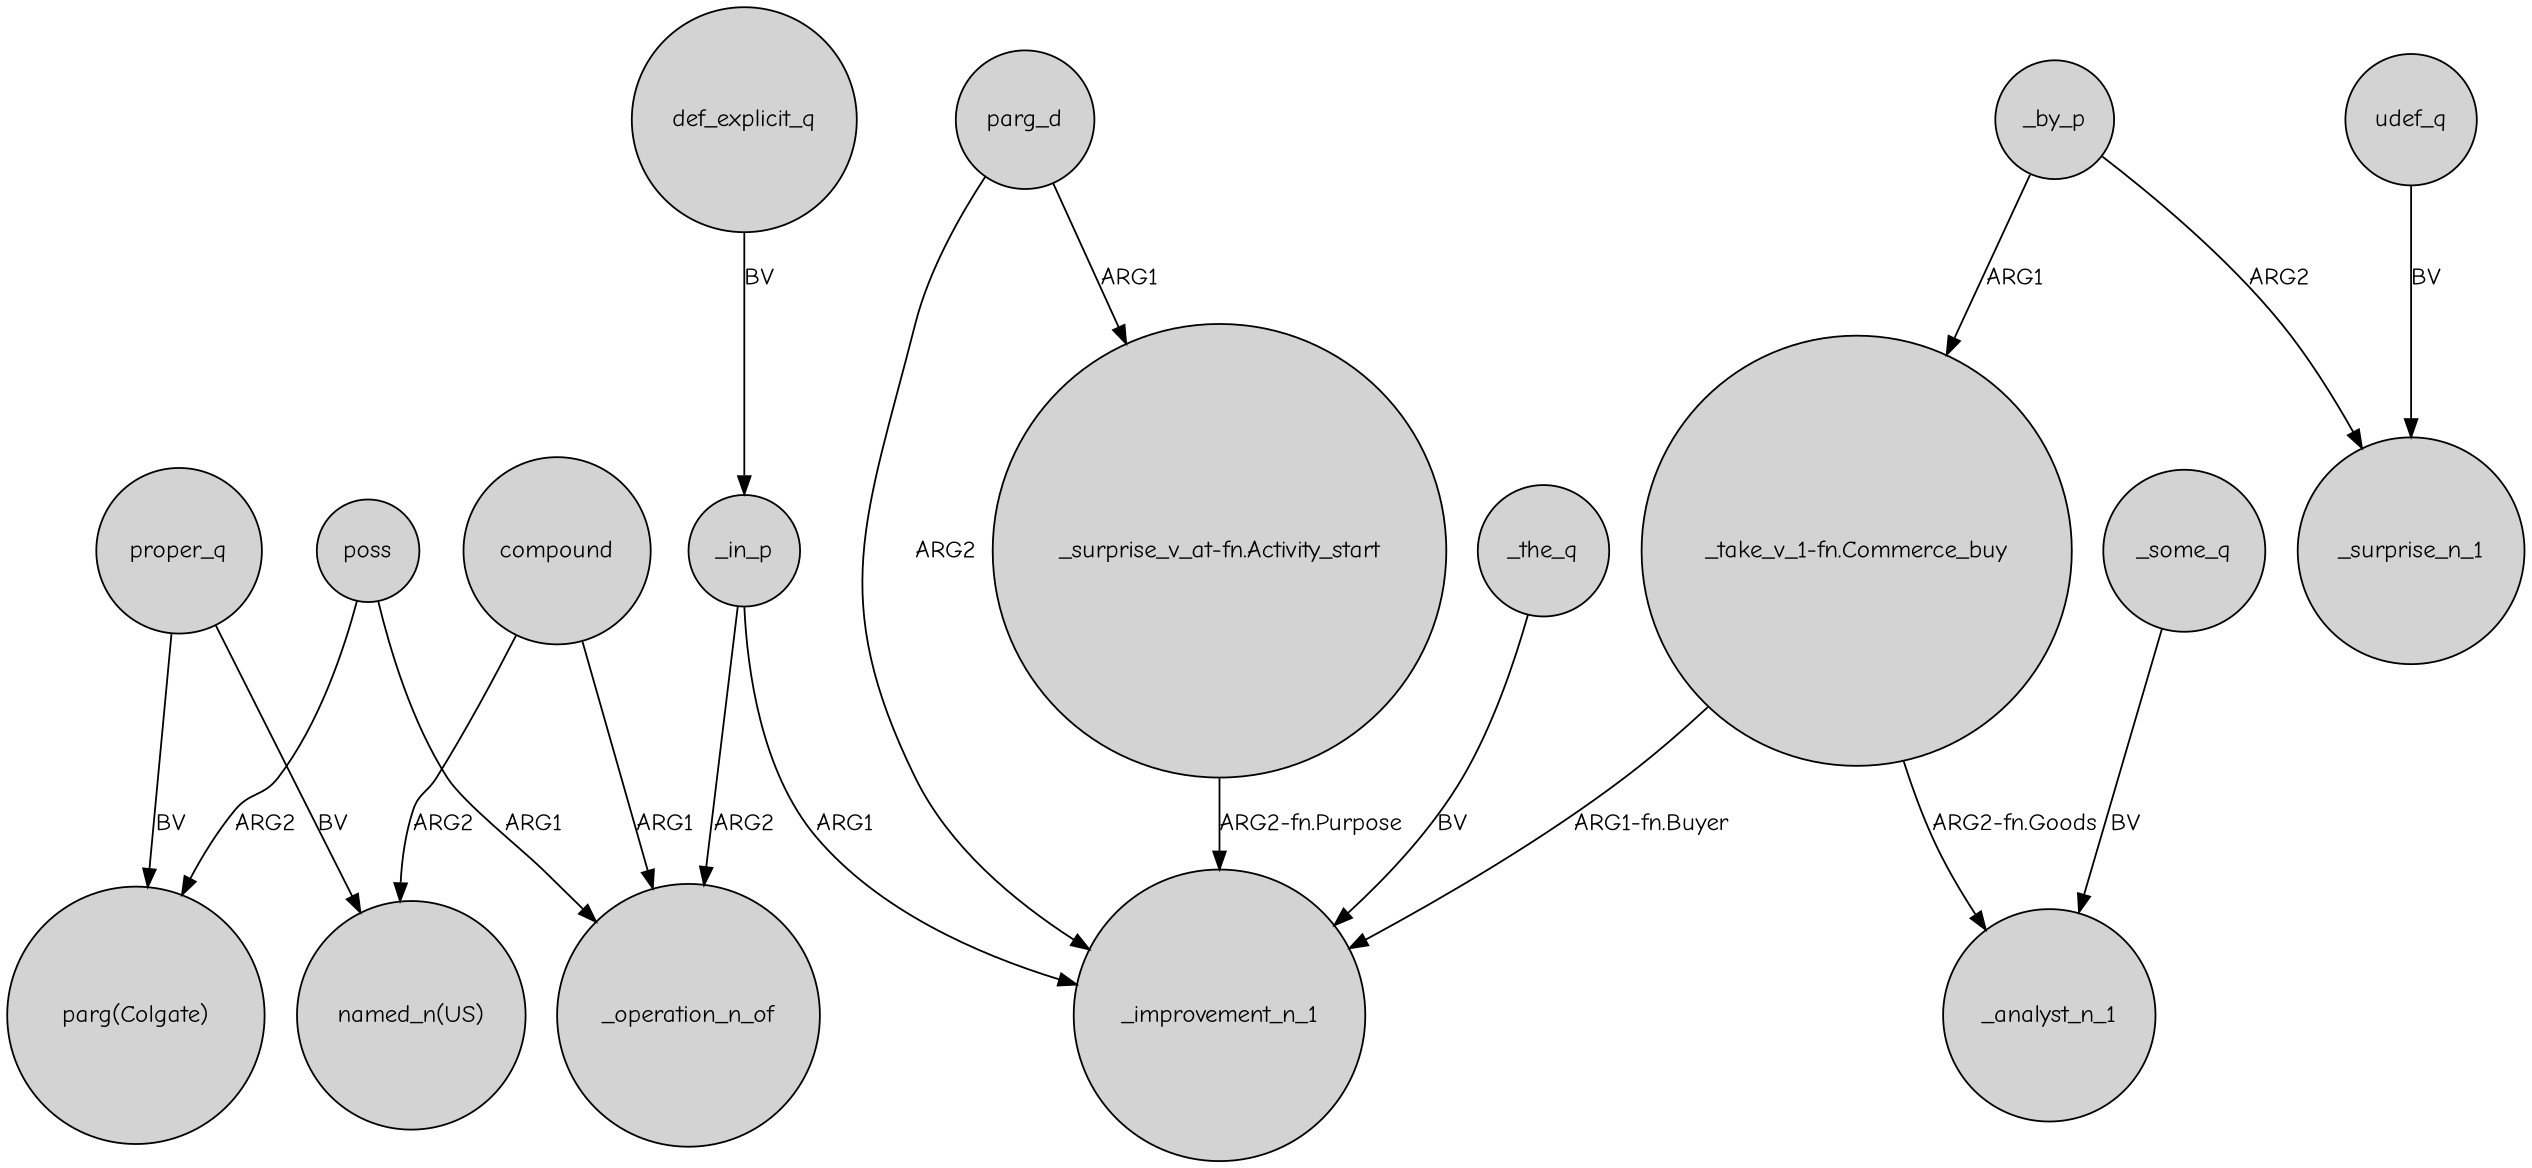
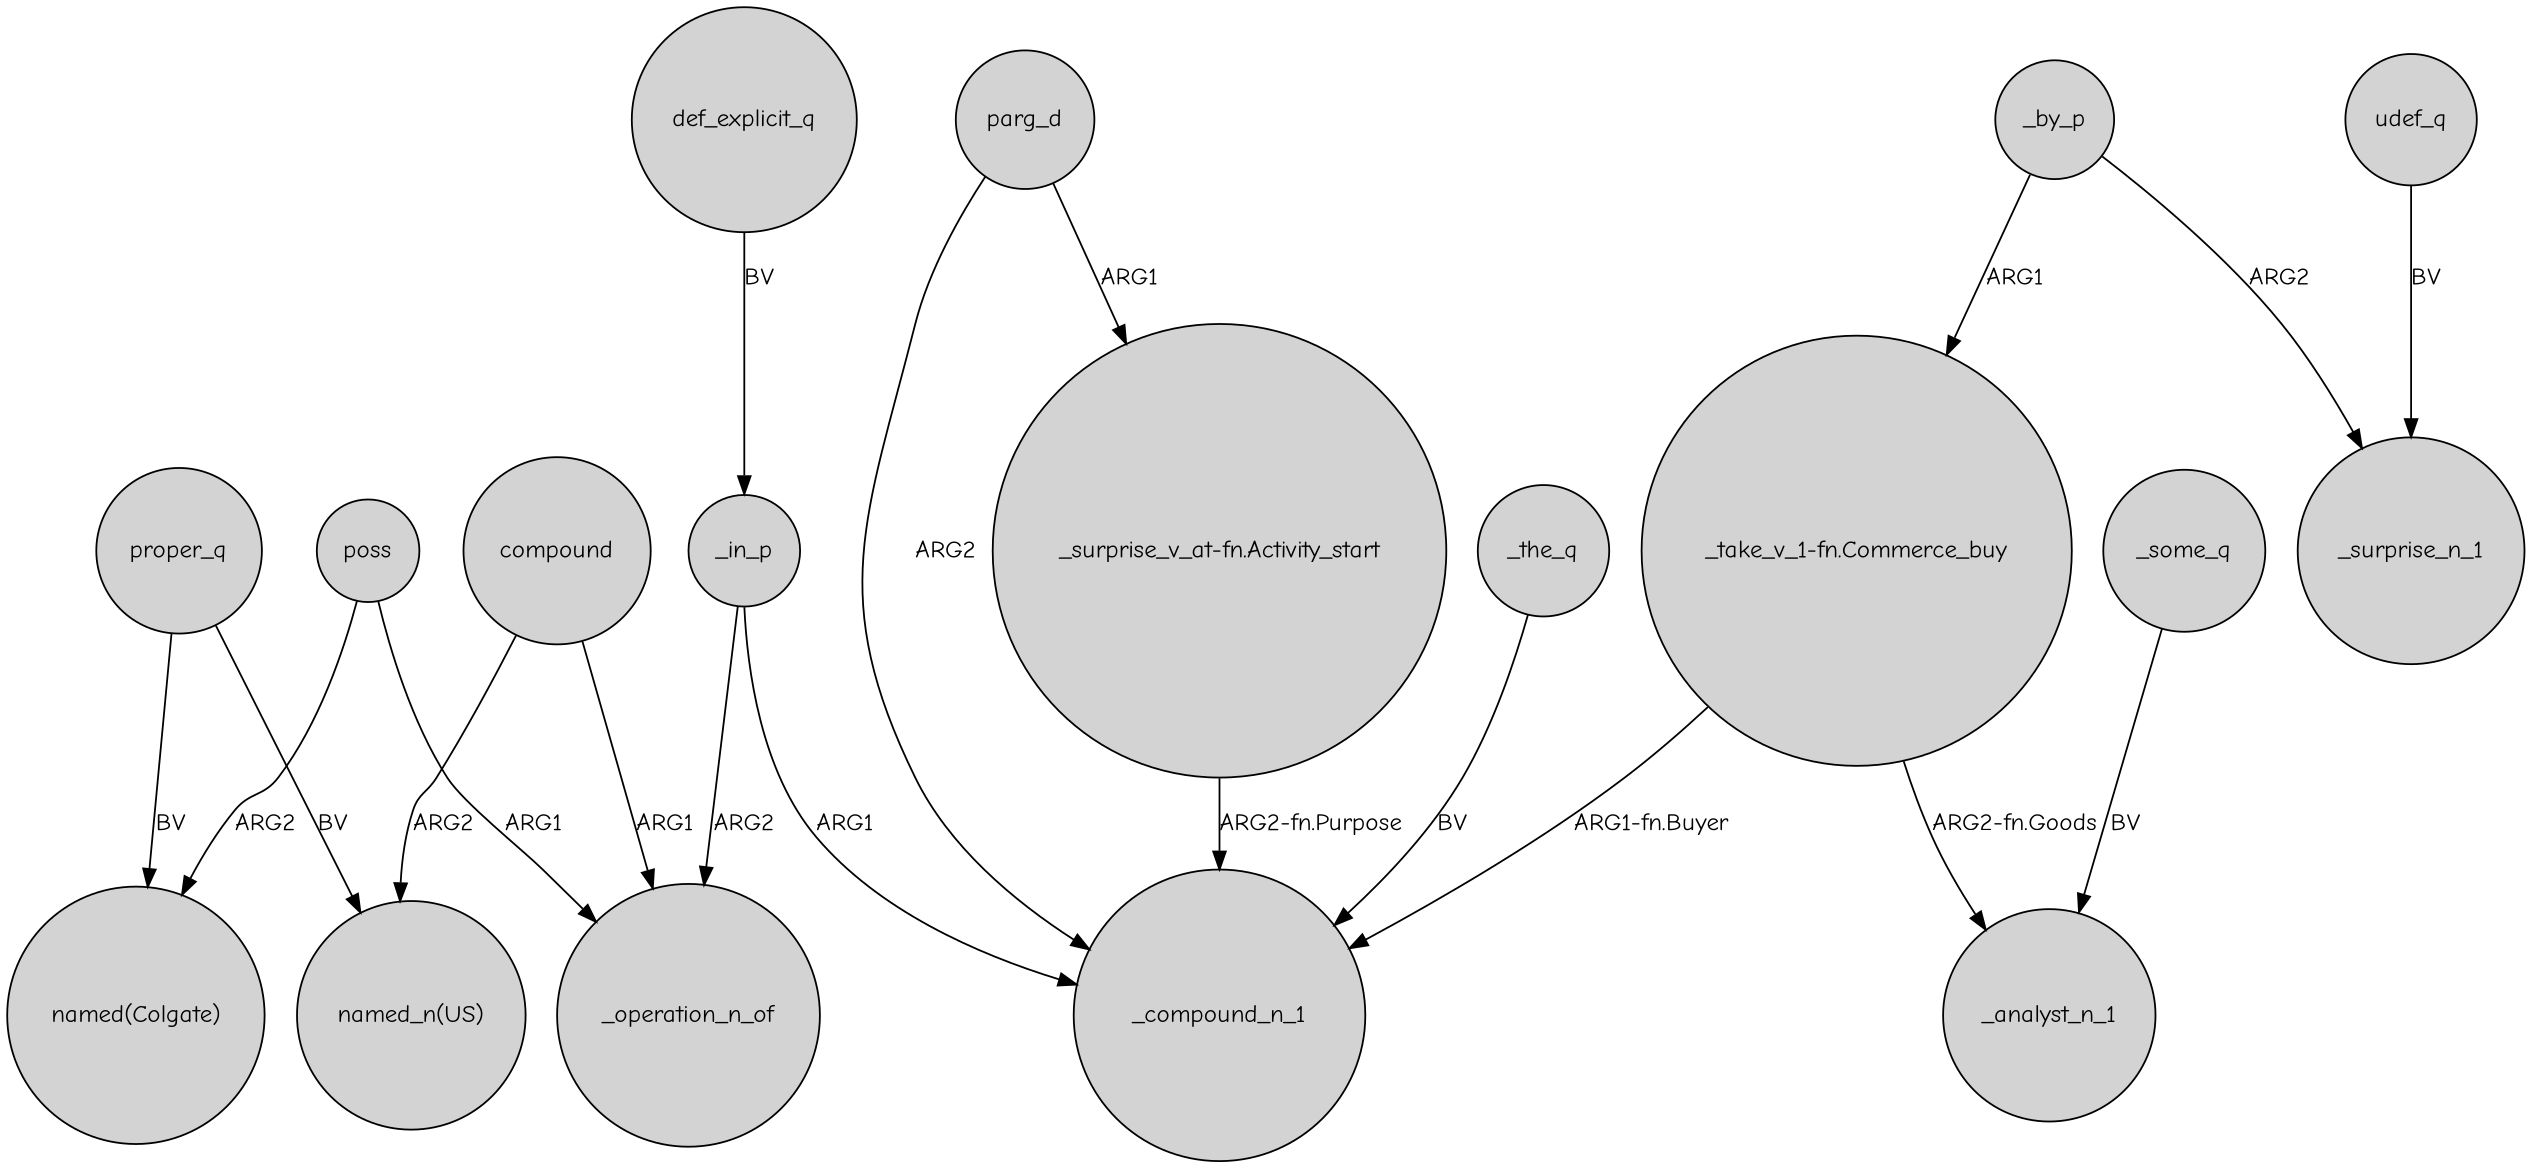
(136, 1015) -> (136, 1015)
(1219, 1015) -> (1219, 1015)
